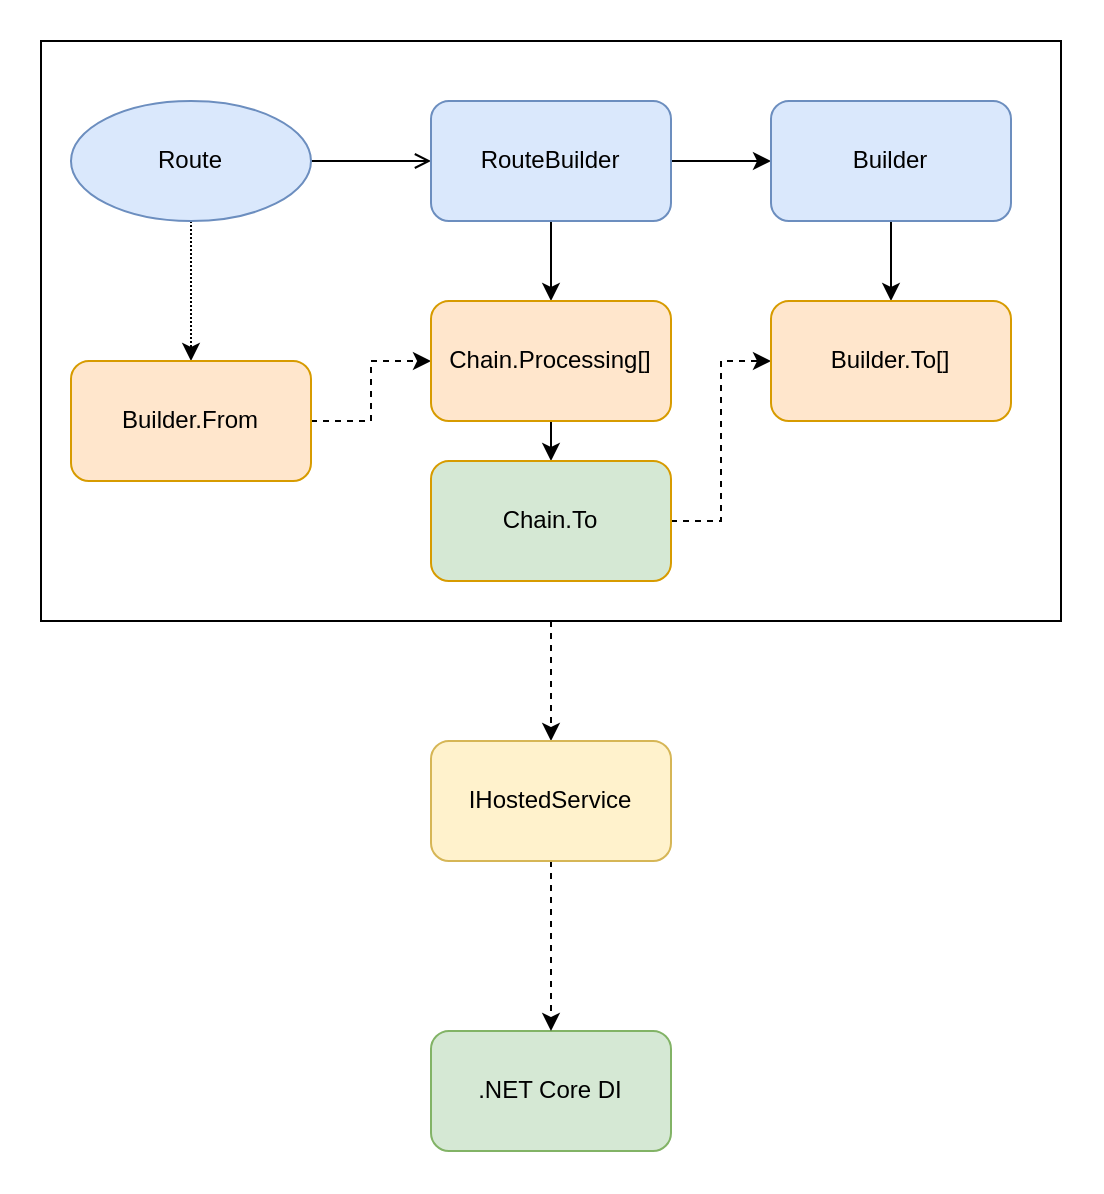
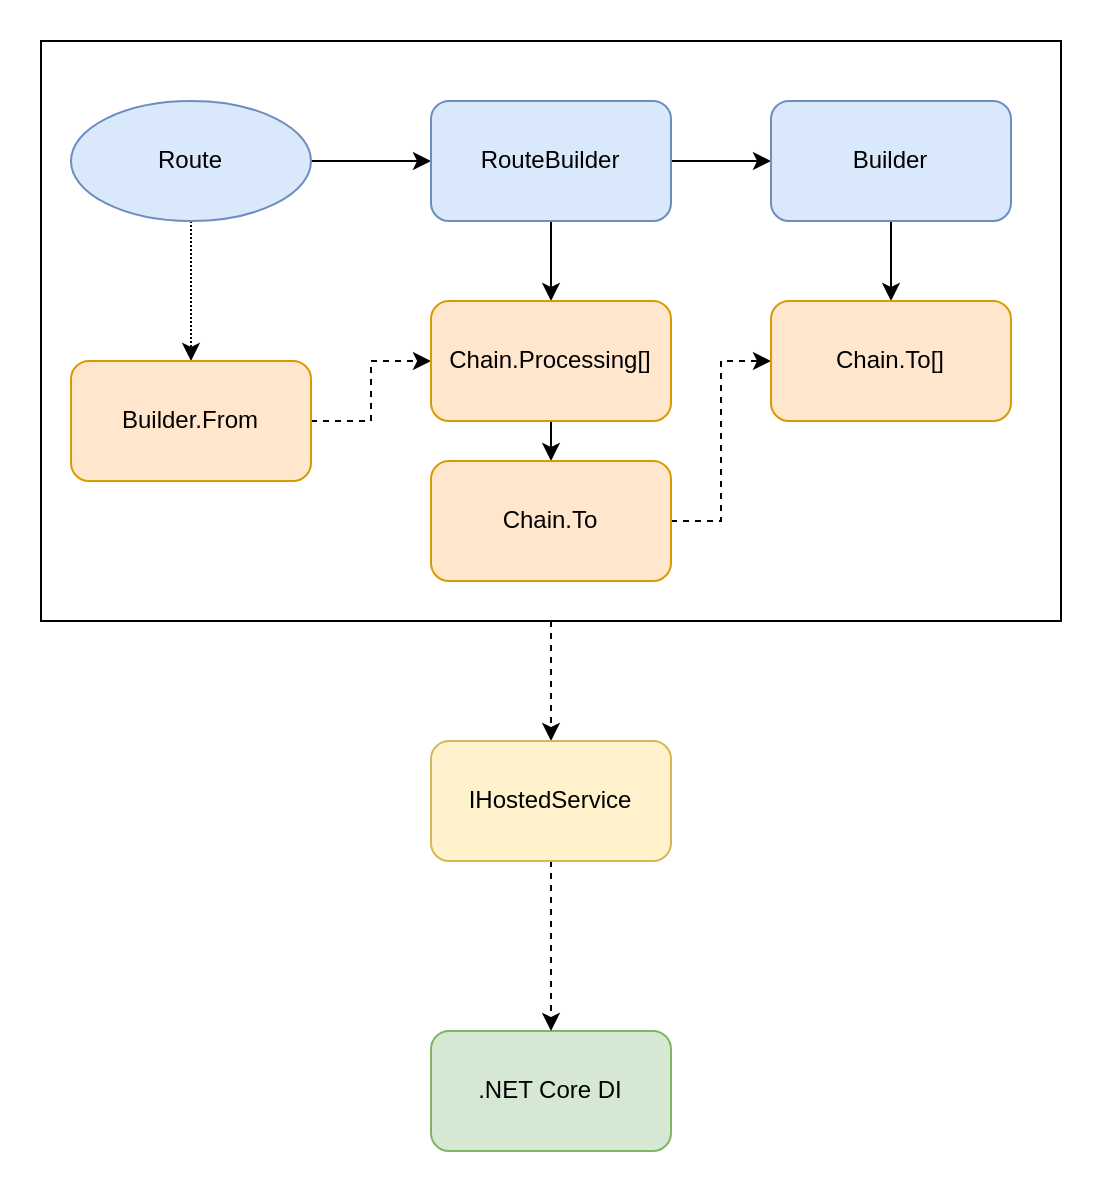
(418, 161) -> (416, 161)
(891, 361) -> (891, 361)
(551, 521) -> (551, 521)
